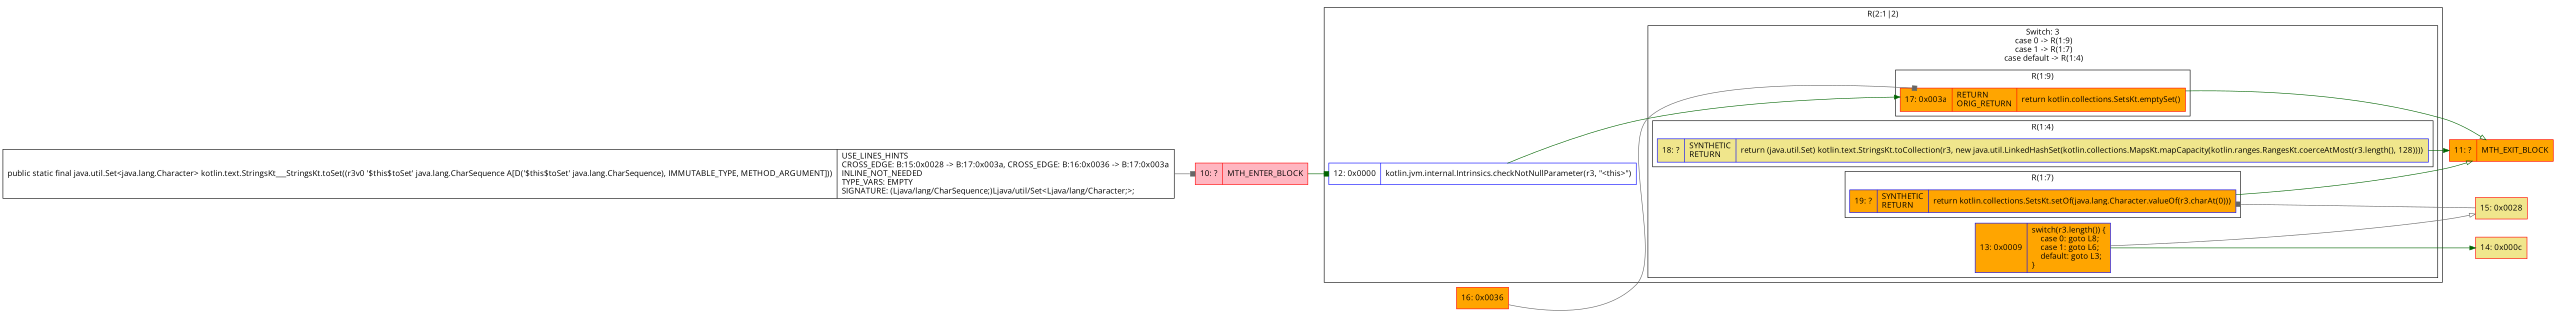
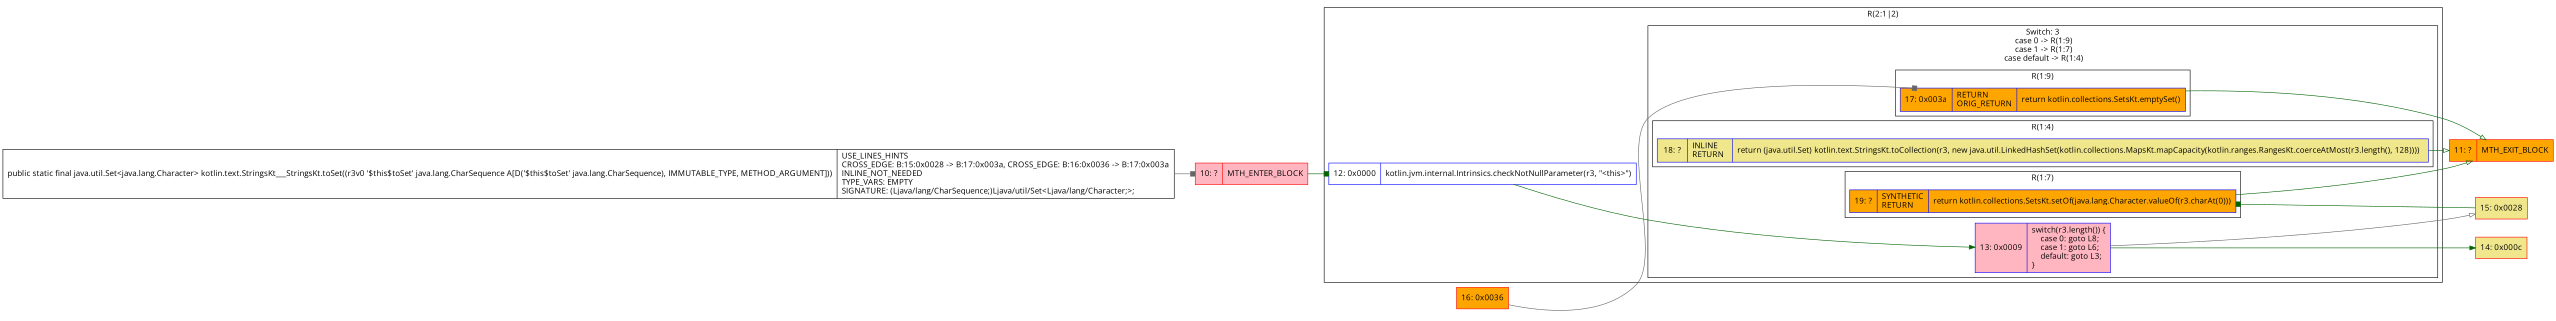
(2043, 100) -> (2043, 100)
(1697, 111) -> (1739, 233)
(1710, 146) -> (1705, 146)
(2436, 151) -> (2436, 151)
(2359, 206) -> (2359, 206)
(2043, 248) -> (2043, 248)
